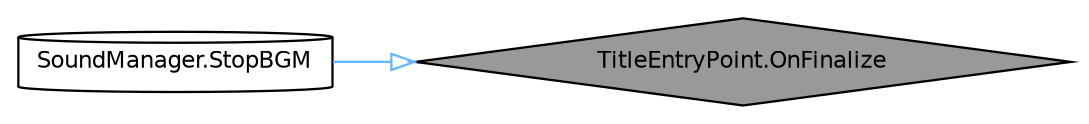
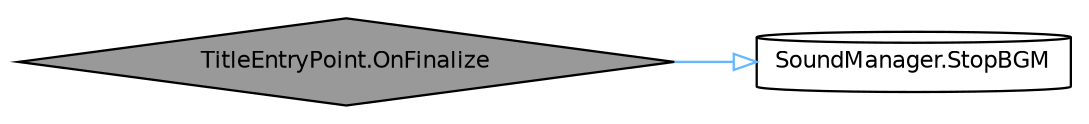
(362, 62) -> (704, 62)
